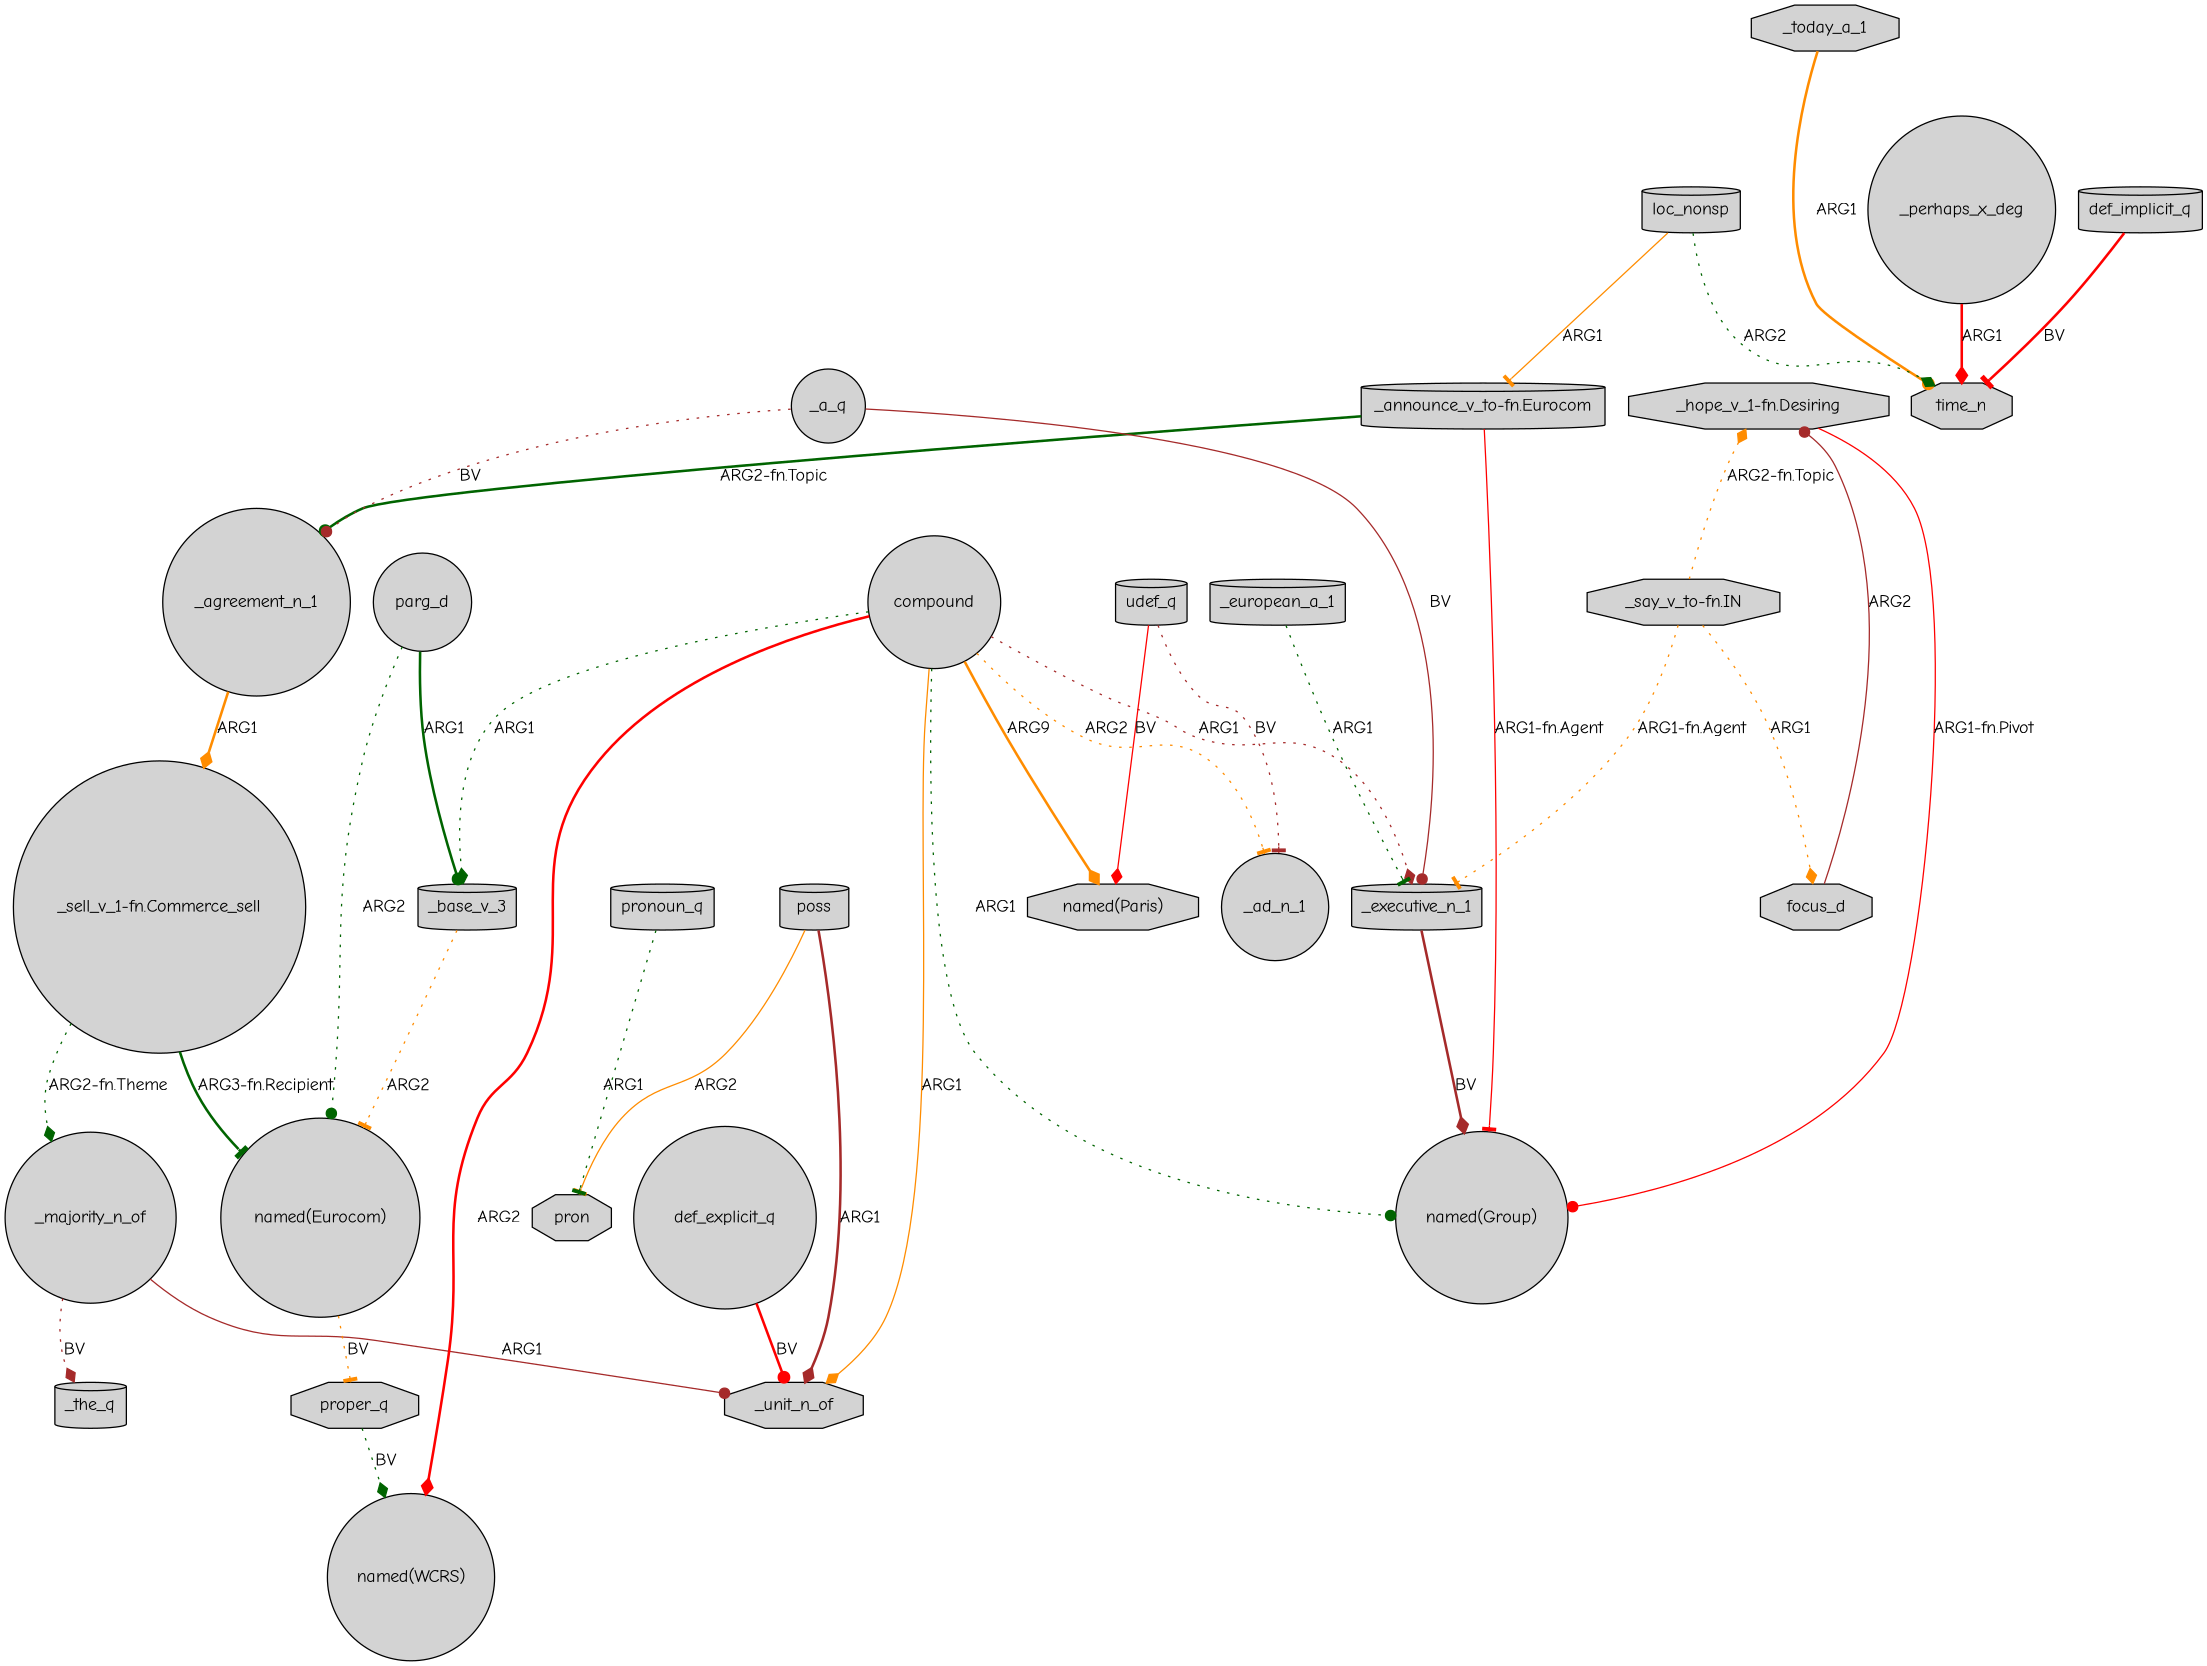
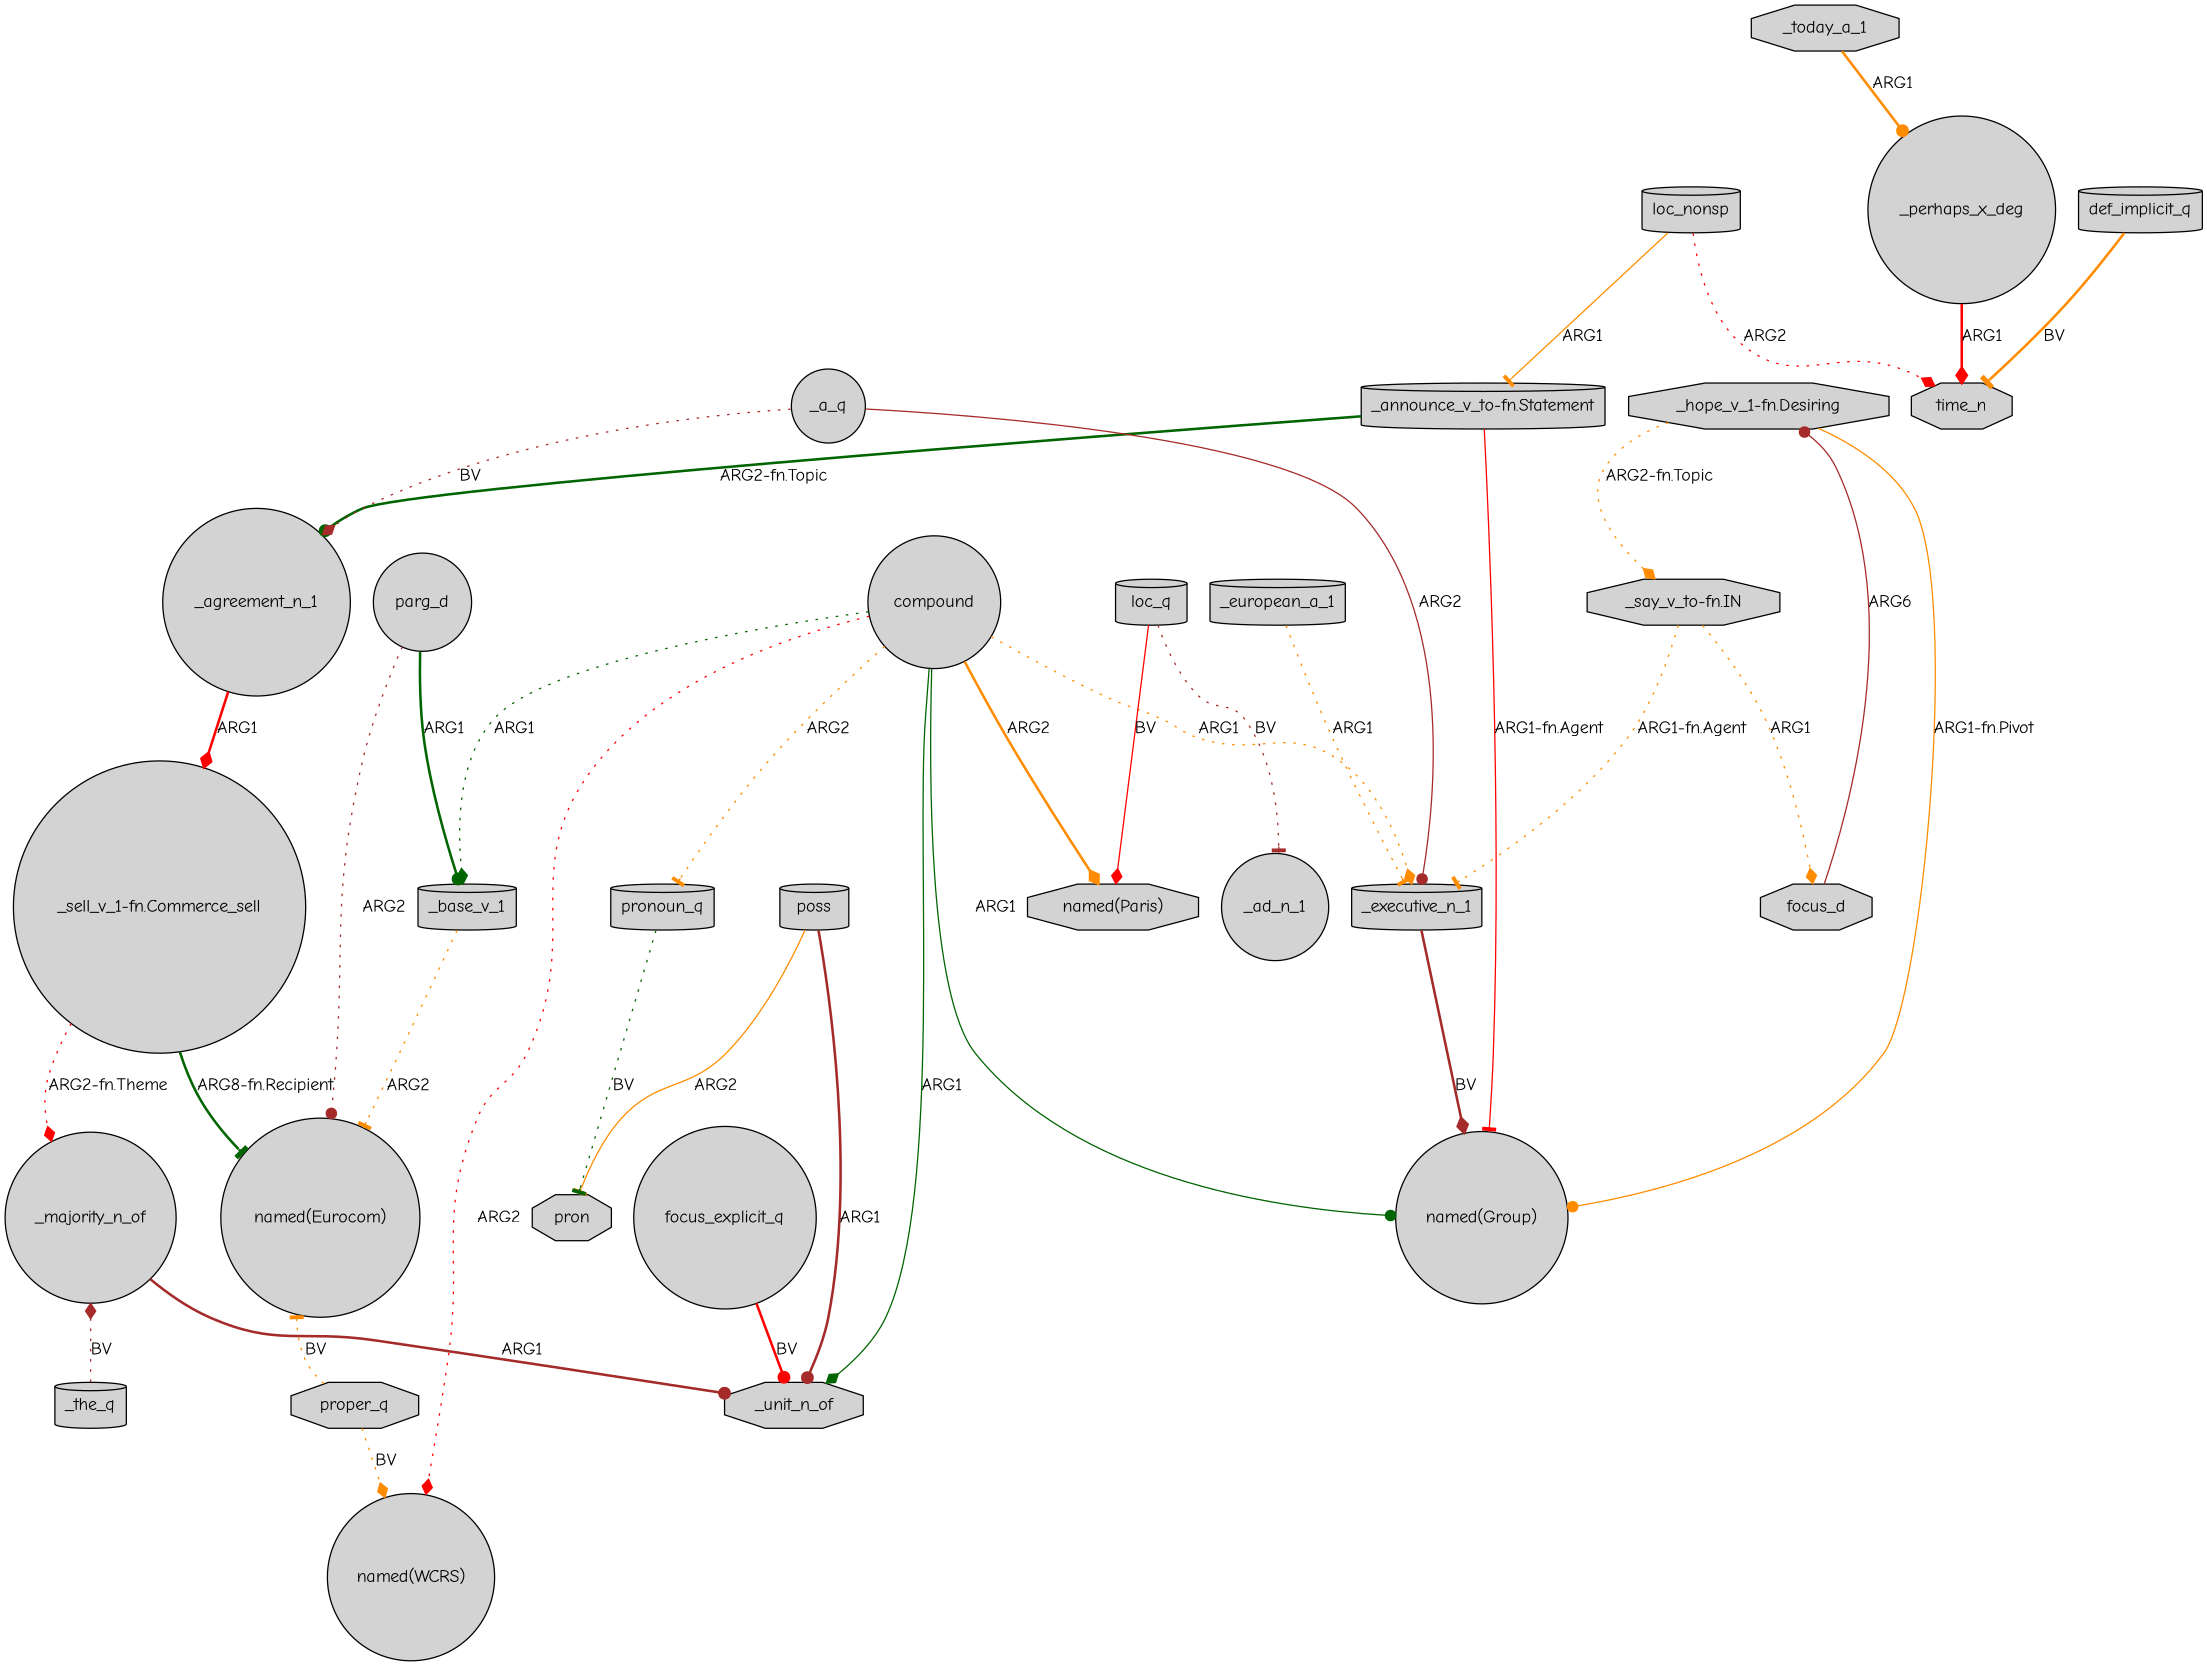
(1798, 244) -> (1871, 89)
(2061, 310) -> (2061, 310)
(1769, 360) -> (1769, 360)
(1483, 406) -> (1483, 406)
(556, 443) -> (556, 443)
(1710, 510) -> (1599, 485)
(1151, 602) -> (1151, 602)
(1440, 602) -> (1440, 602)
(1890, 602) -> (1890, 602)
(219, 722) -> (219, 722)
(1029, 728) -> (1029, 728)
(1220, 743) -> (1220, 743)
(1122, 747) -> (774, 755)
(1337, 747) -> (1337, 747)
(344, 874) -> (344, 874)
(1921, 893) -> (1921, 893)
(467, 907) -> (467, 907)
(551, 972) -> (551, 972)
(923, 1032) -> (923, 1032)
(50, 1073) -> (50, 1073)
(997, 1075) -> (997, 1075)
(265, 1086) -> (265, 1086)
(624, 1086) -> (624, 1086)
(840, 1153) -> (840, 1153)
(725, 1218) -> (725, 1218)
(60, 1334) -> (91, 1350)
(344, 1346) -> (303, 1356)
(429, 1348) -> (429, 1348)
(371, 1455) -> (371, 1455)
